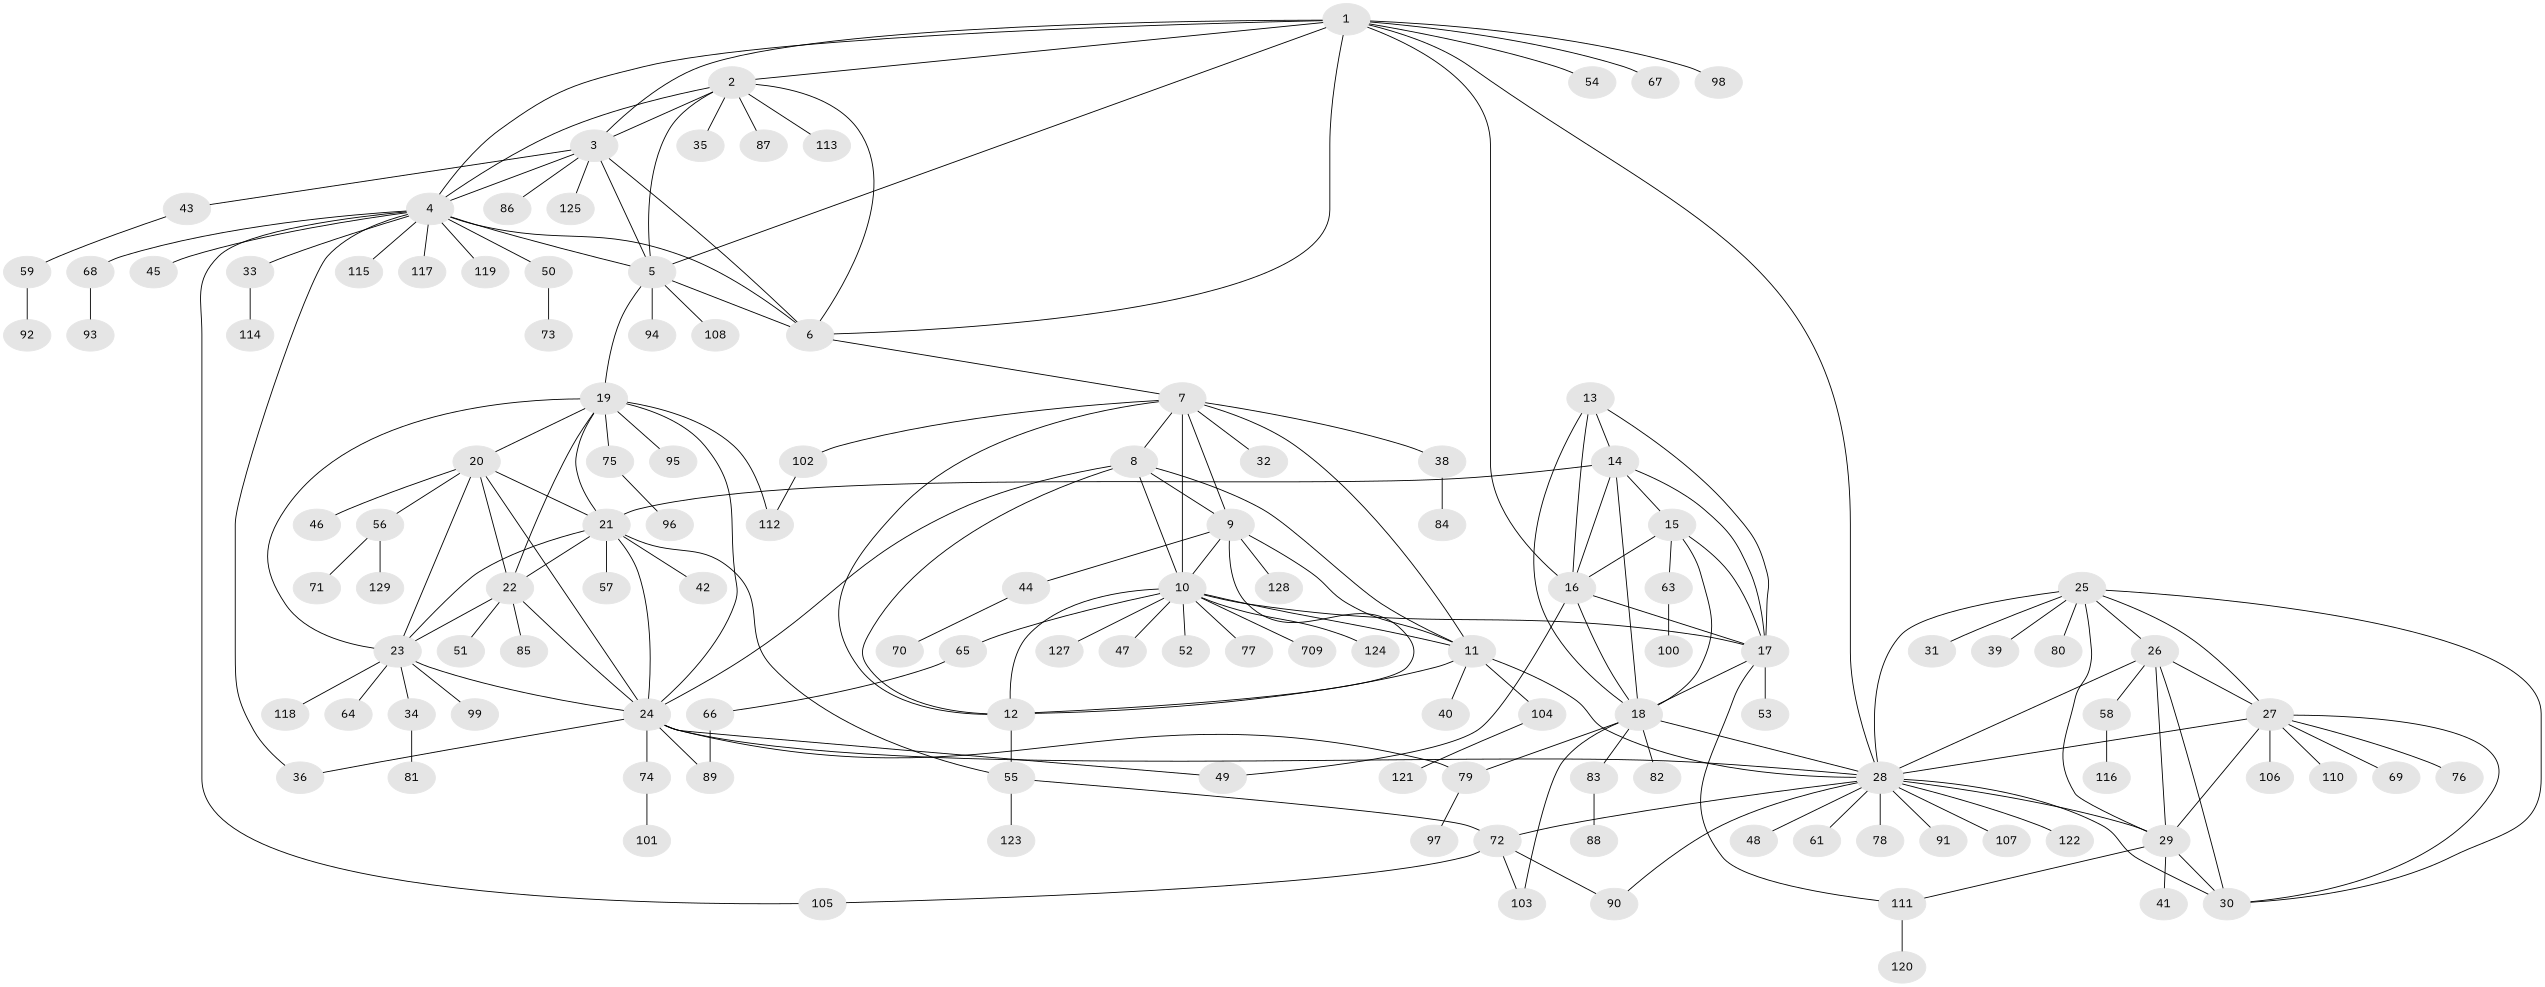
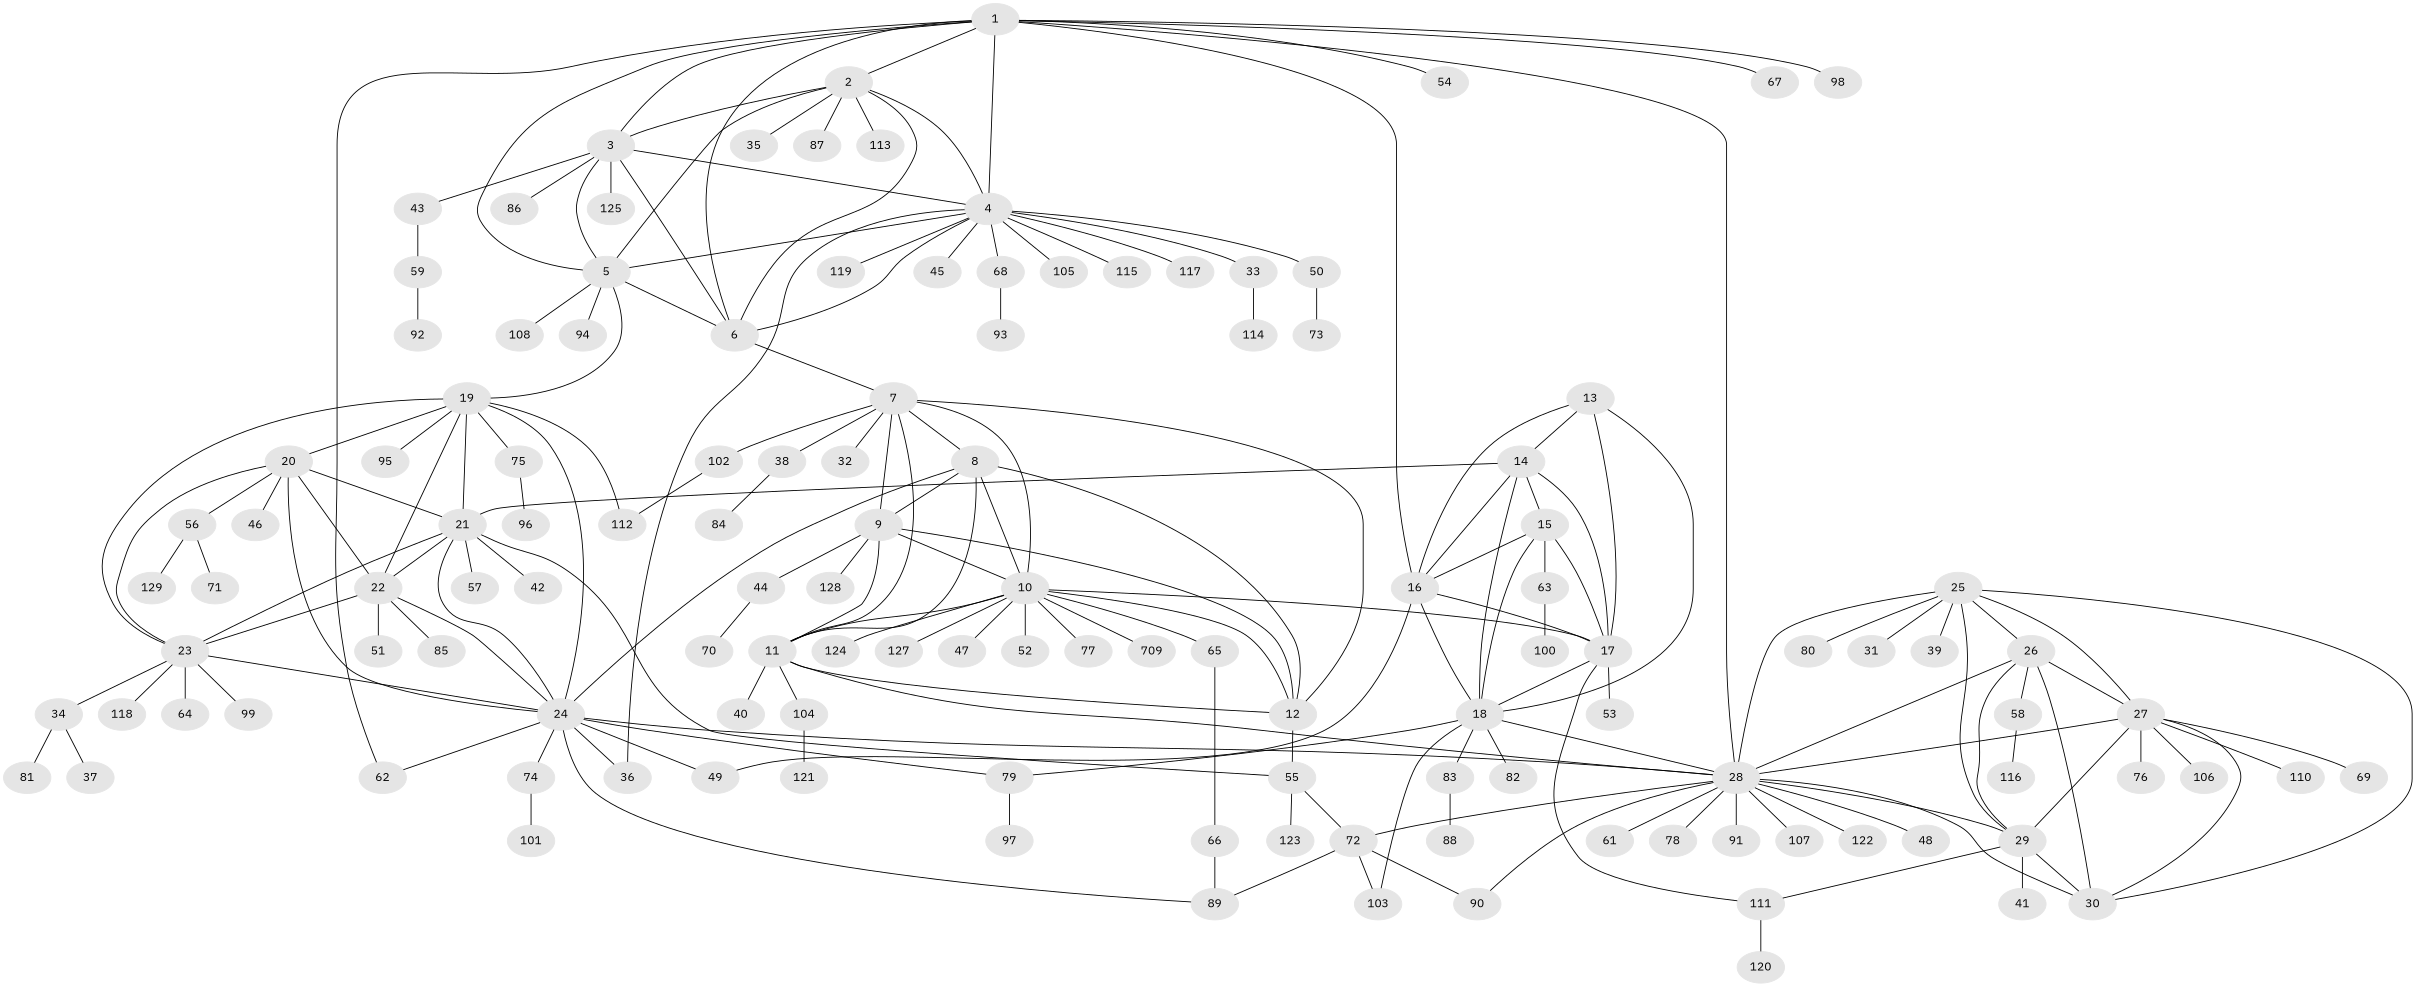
none -> (90, 778)
none -> (383, 778)
(1164, 890) -> (1285, 873)
